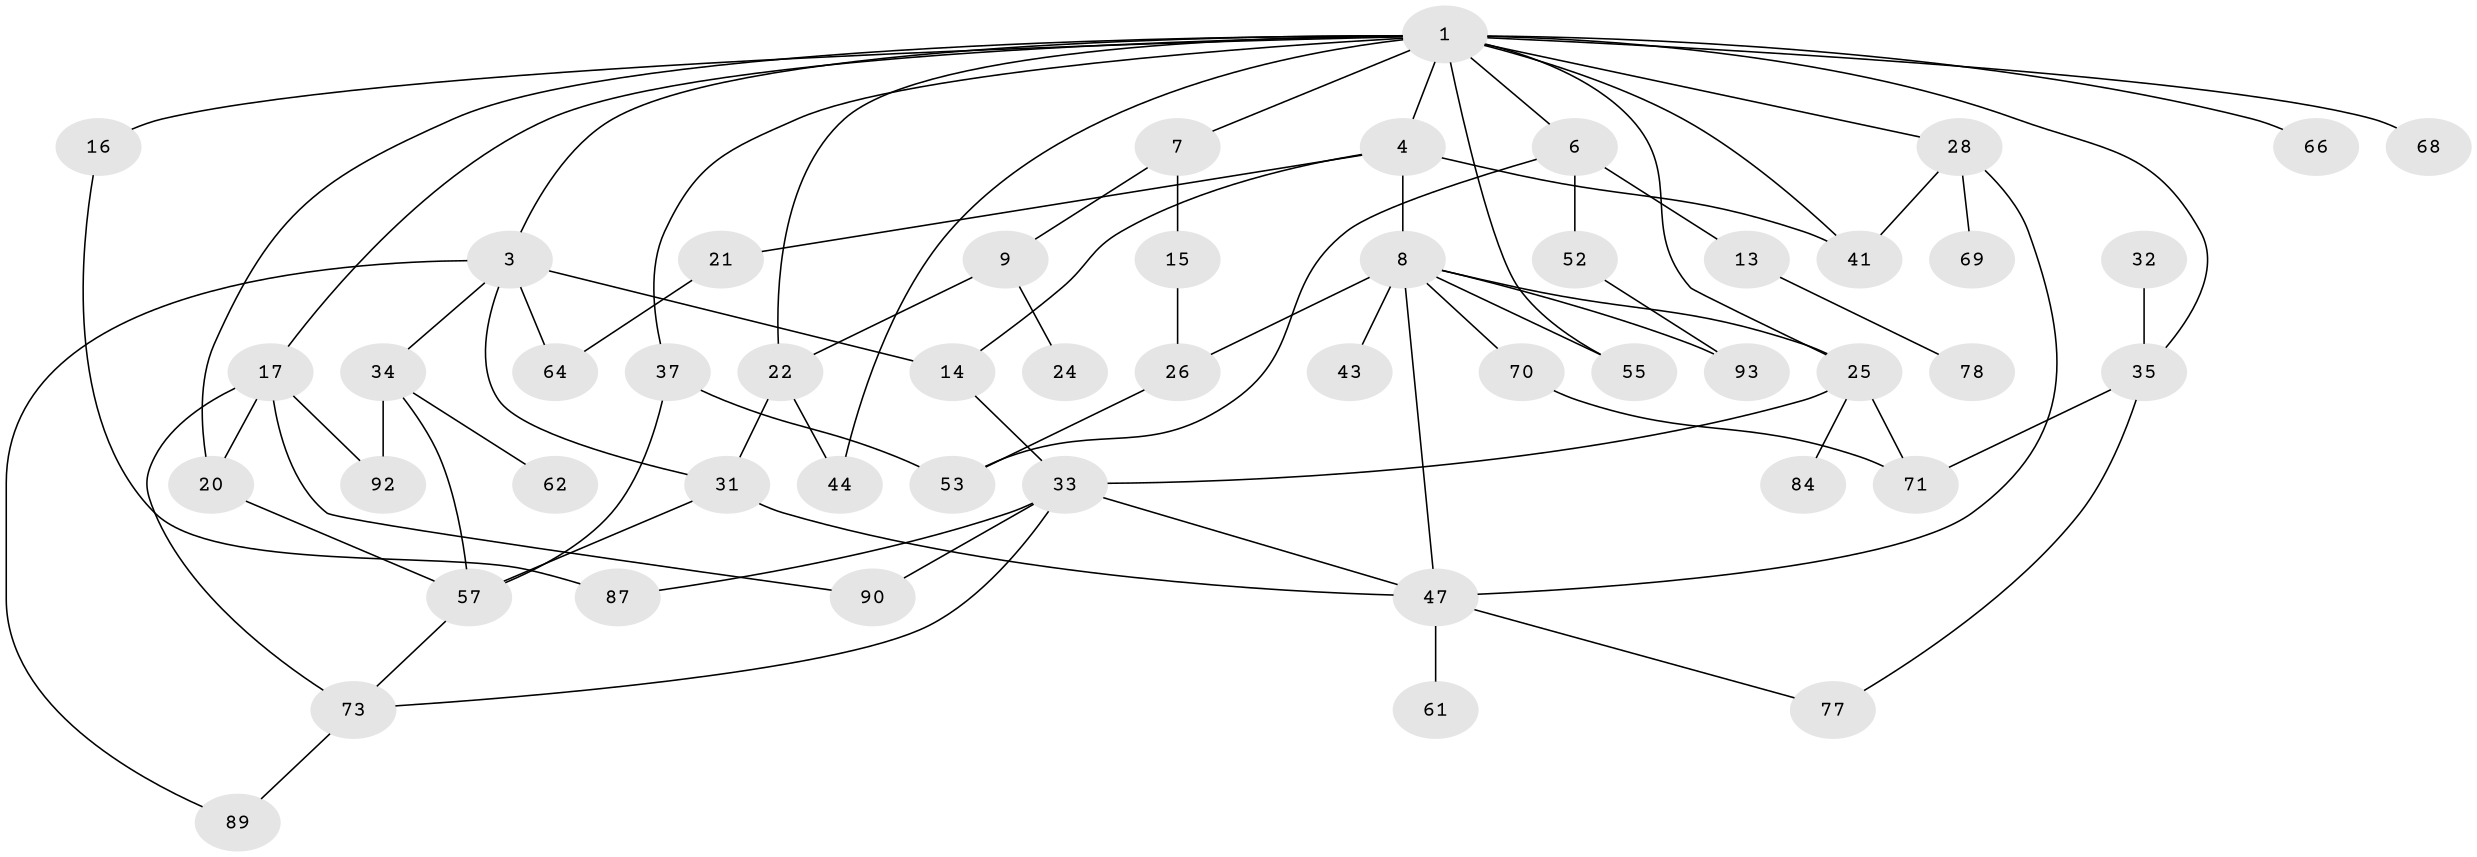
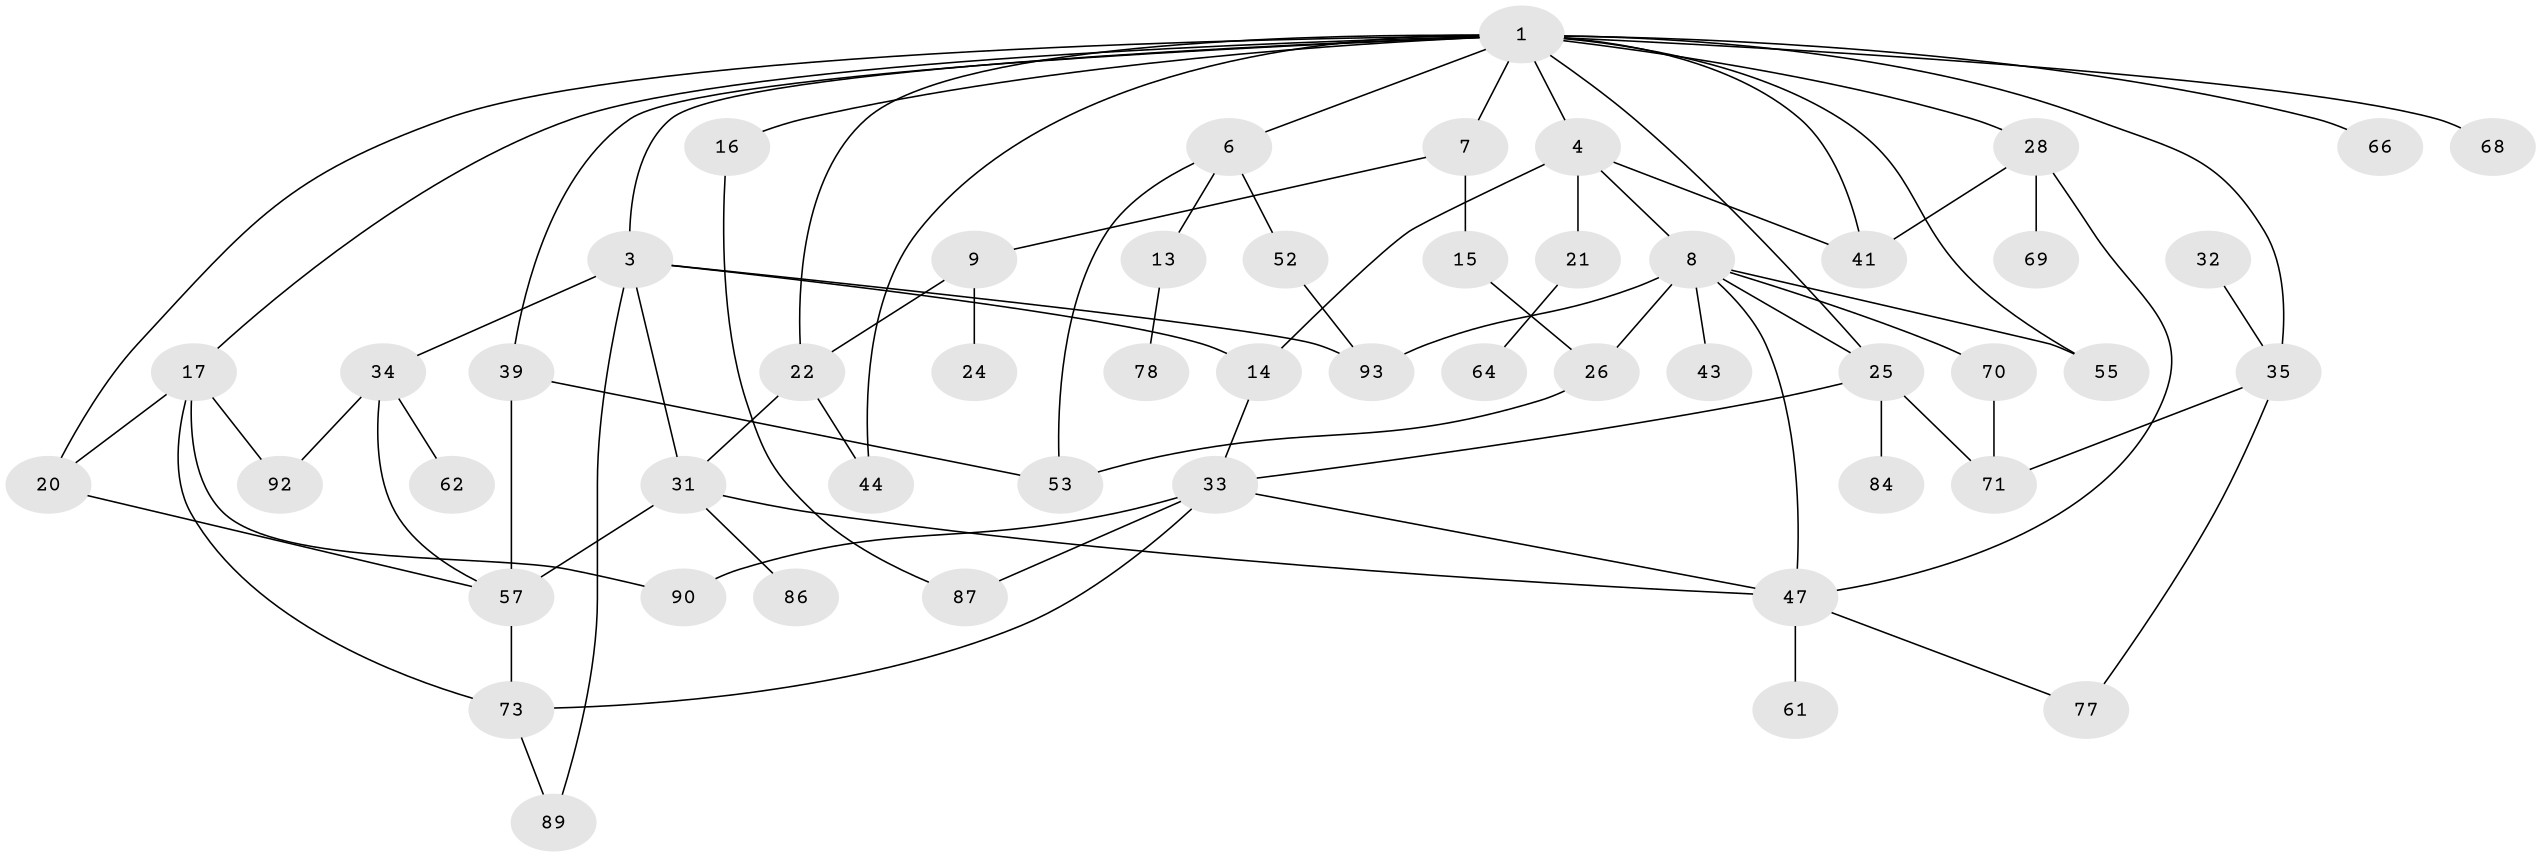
(533, 316) -> (1107, 313)
(668, 372) -> (511, 372)
none -> (796, 597)
